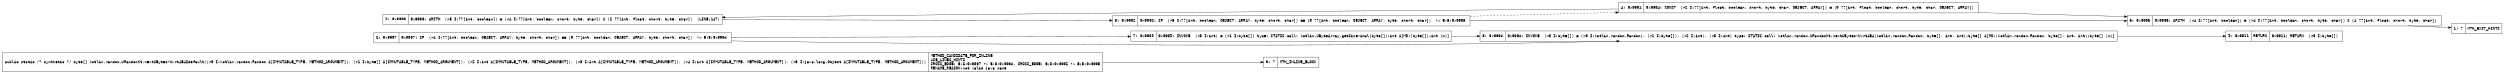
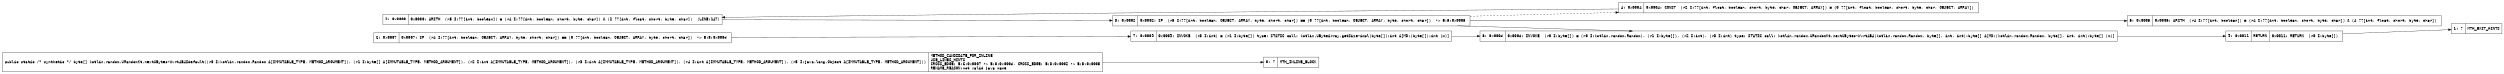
(2052, 15) -> none
(2428, 27) -> (2396, 32)
(1174, 45) -> (1544, 28)
